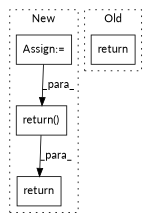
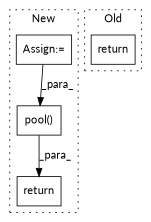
(42, 120) -> (39, 120)
